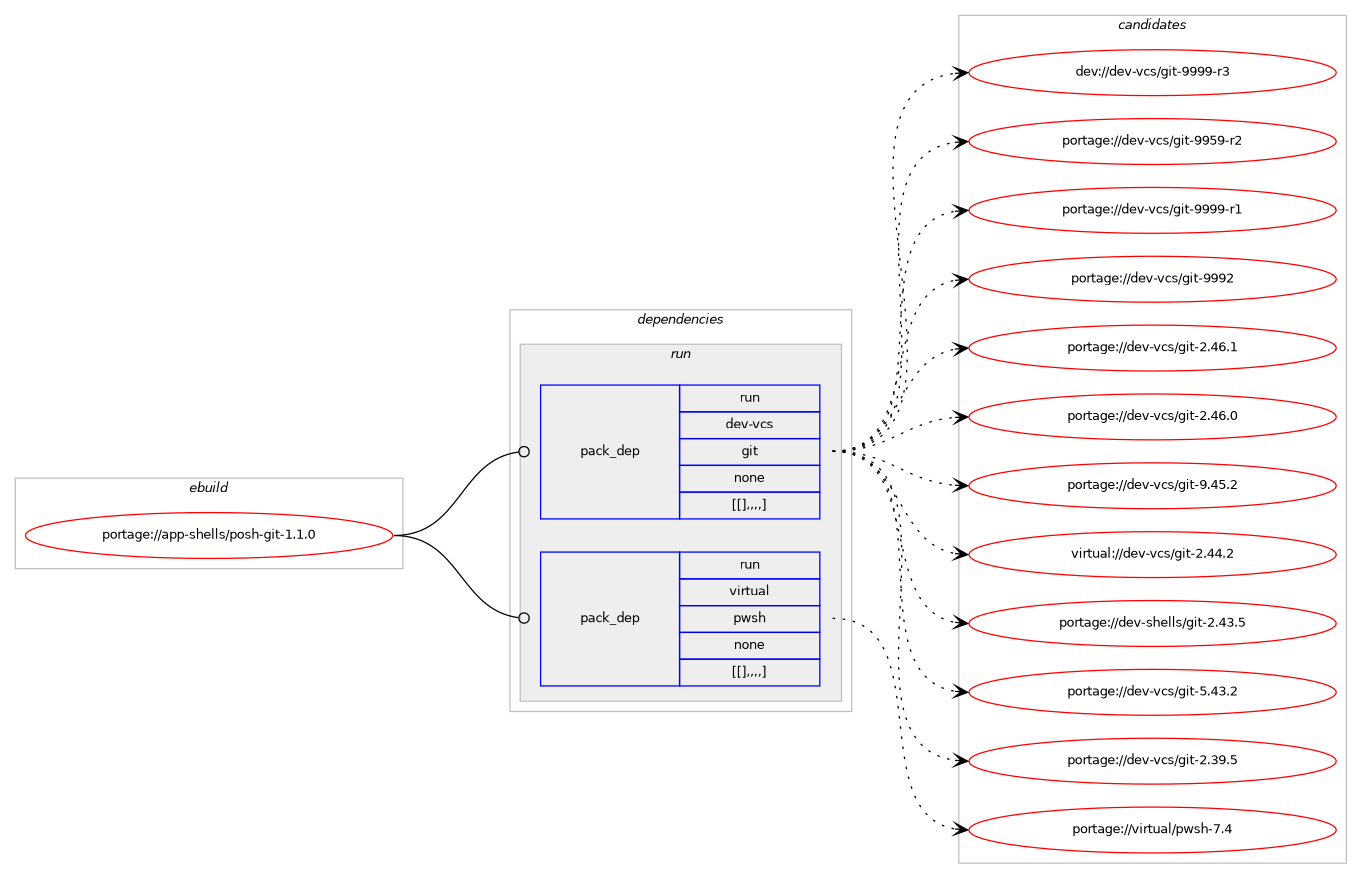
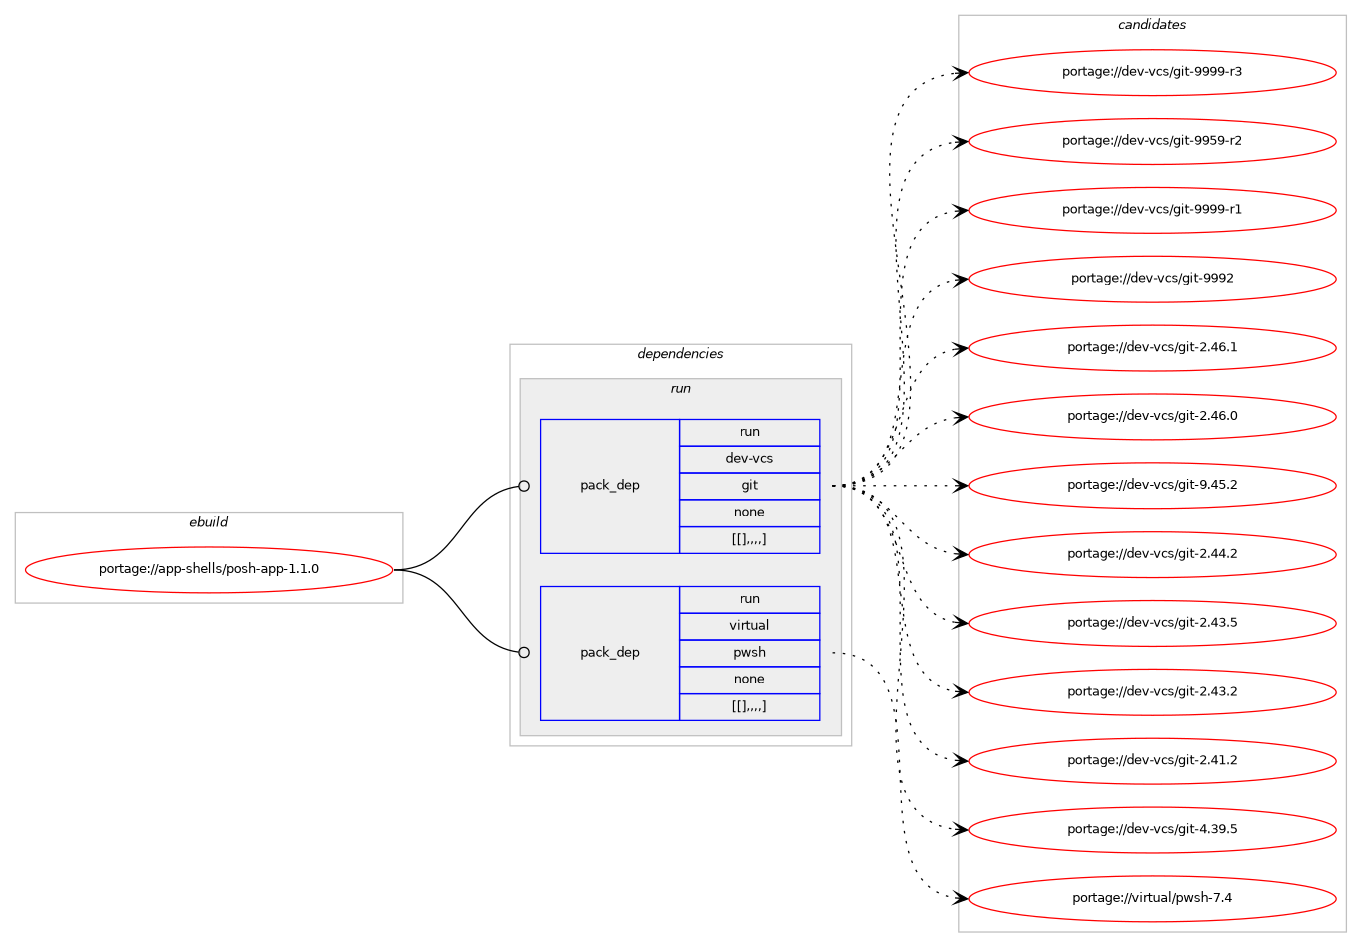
(1153, 73) -> (1153, 73)
(209, 536) -> (209, 570)
(1153, 555) -> (1153, 555)
(1153, 623) -> (1153, 623)
(1153, 692) -> (1153, 692)
none -> (1153, 761)
(1153, 761) -> (1153, 830)
